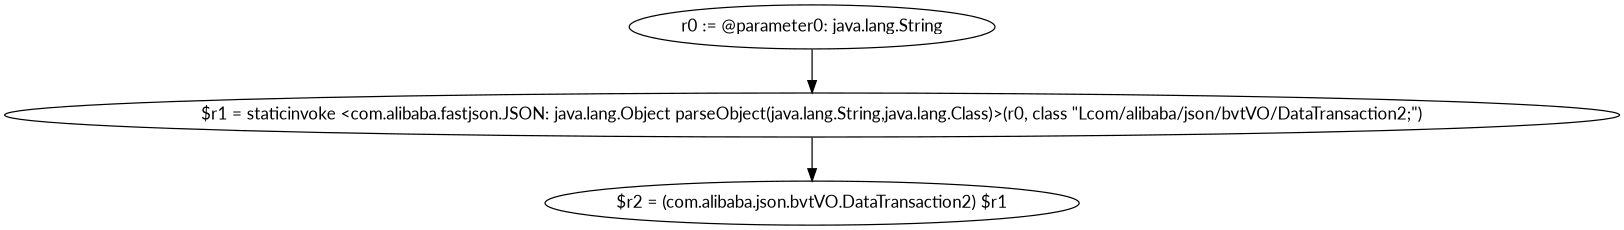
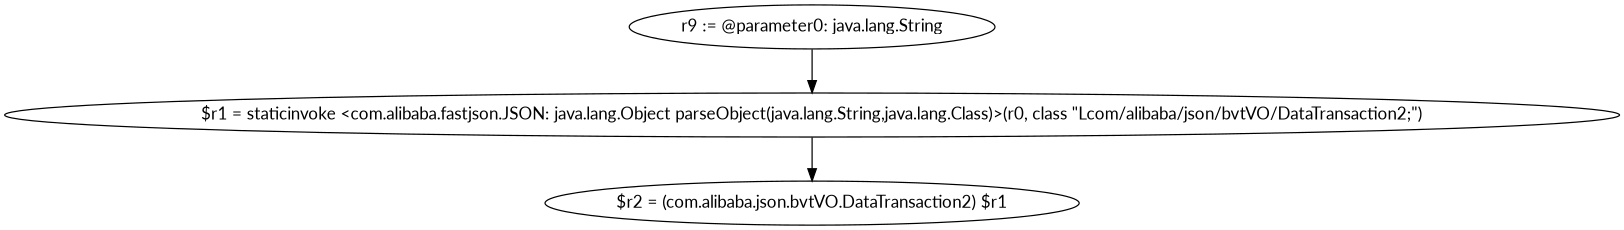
(812, 27) -> (812, 27)
